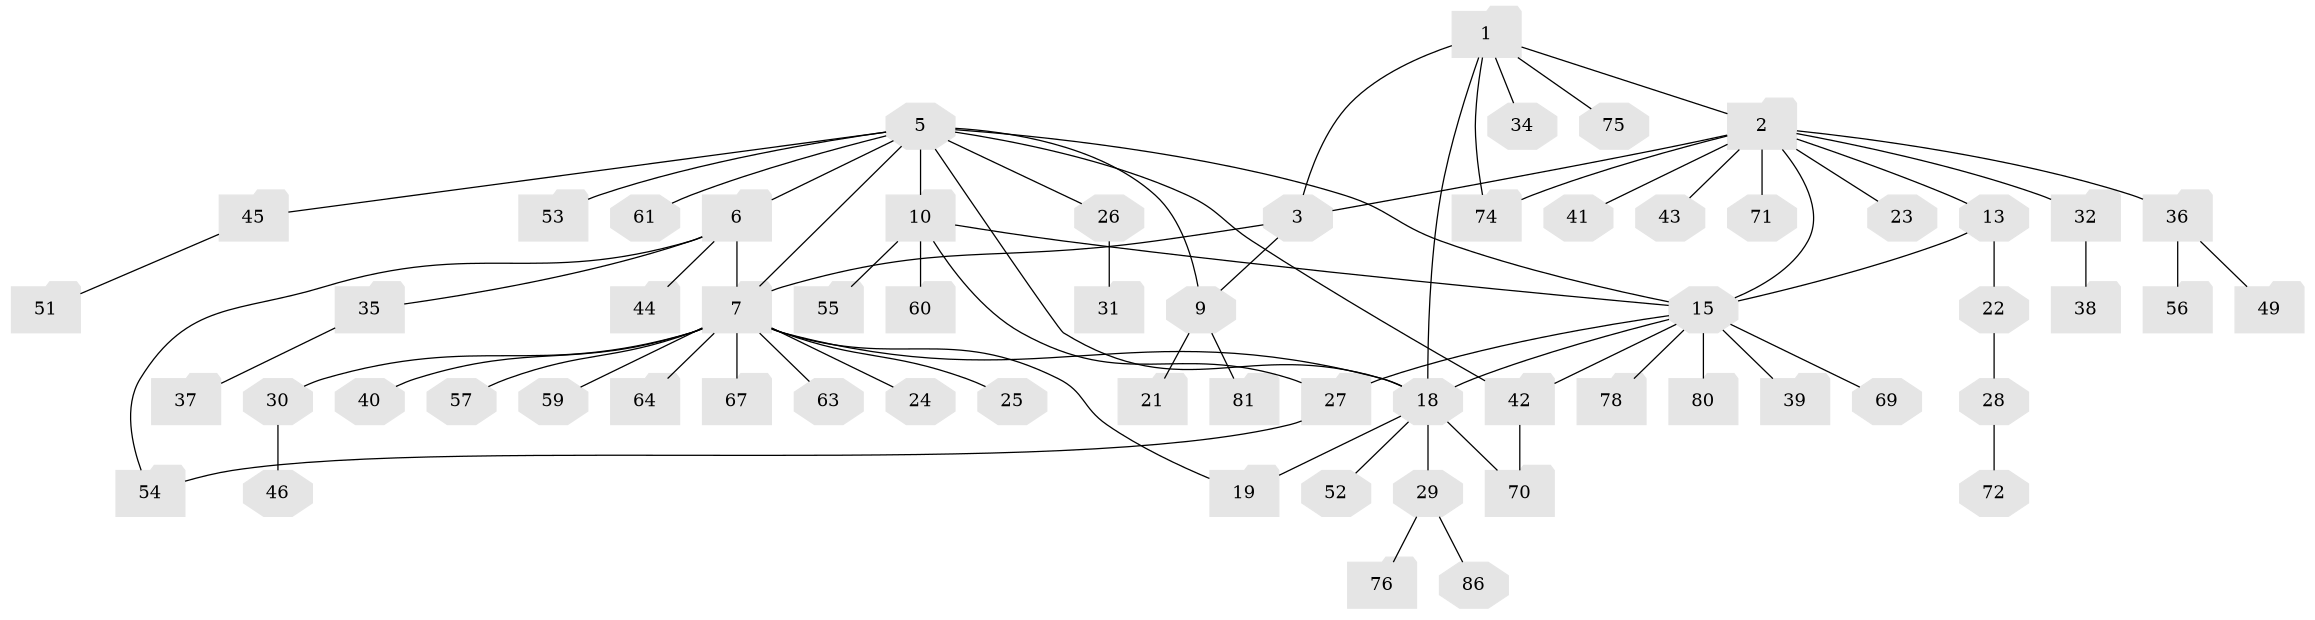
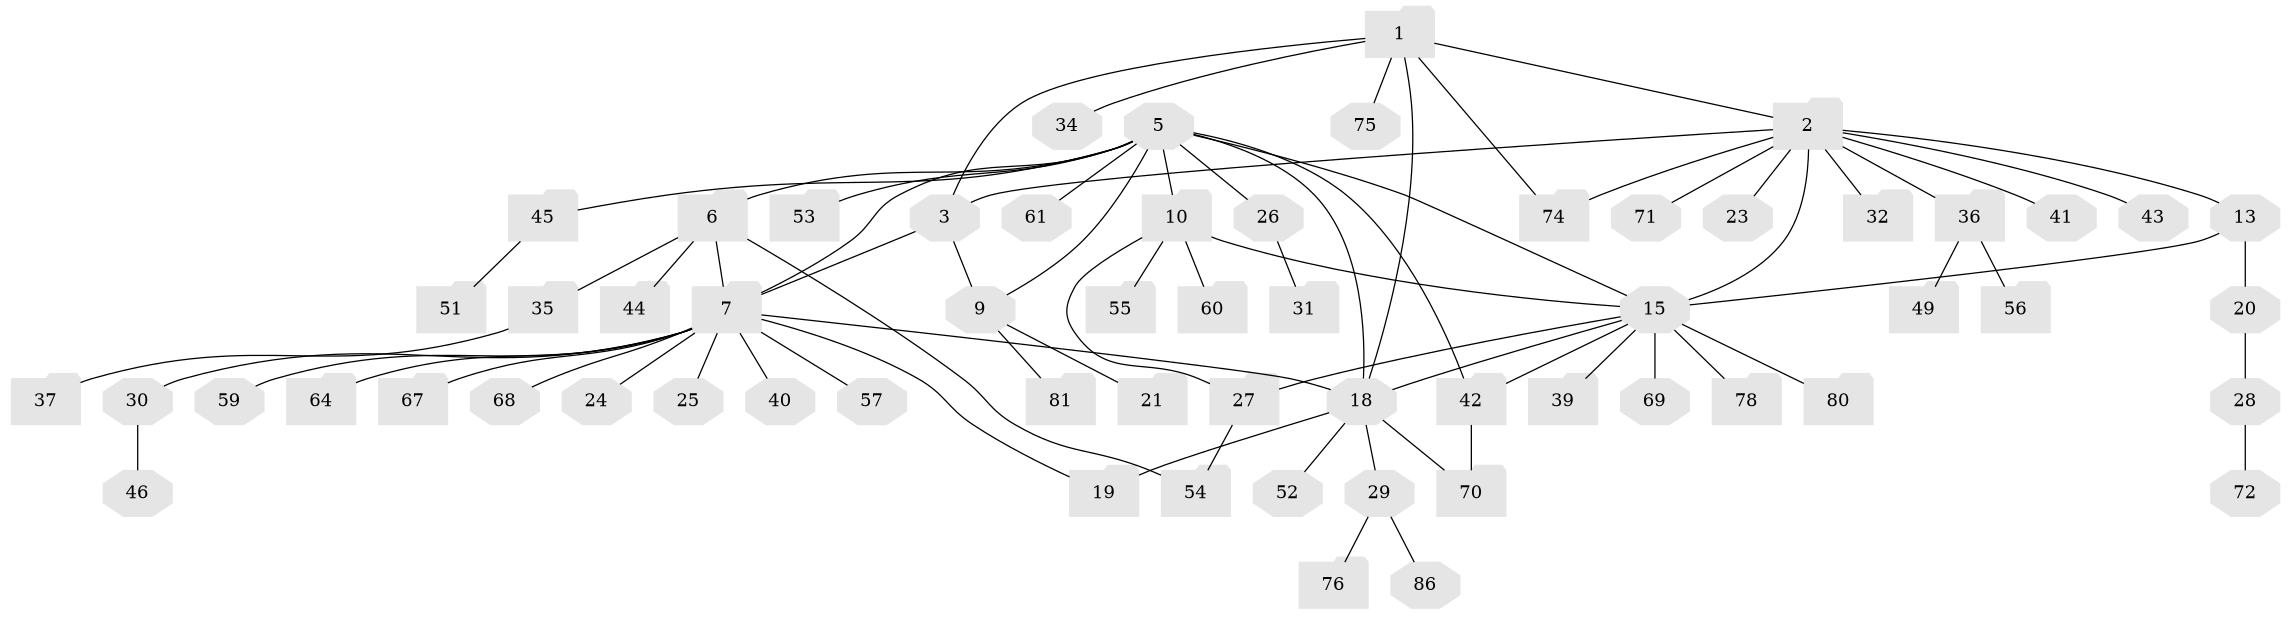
(1994, 310) -> (2245, 310)
(2086, 310) -> none
(829, 402) -> (505, 402)
